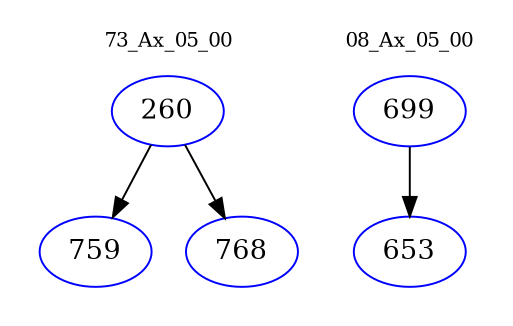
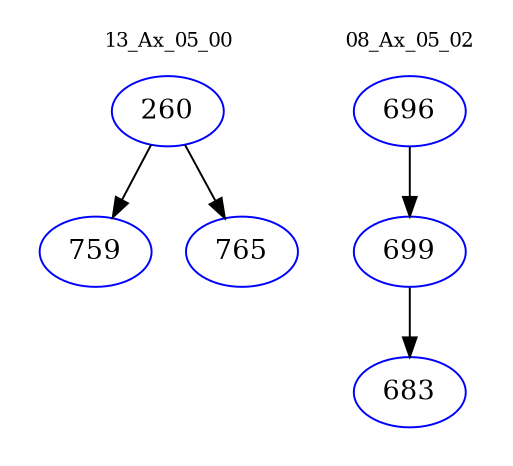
(169, 42) -> (169, 42)
(410, 42) -> (410, 42)
none -> (410, 111)
(242, 252) -> (242, 252)
(410, 252) -> (410, 392)
